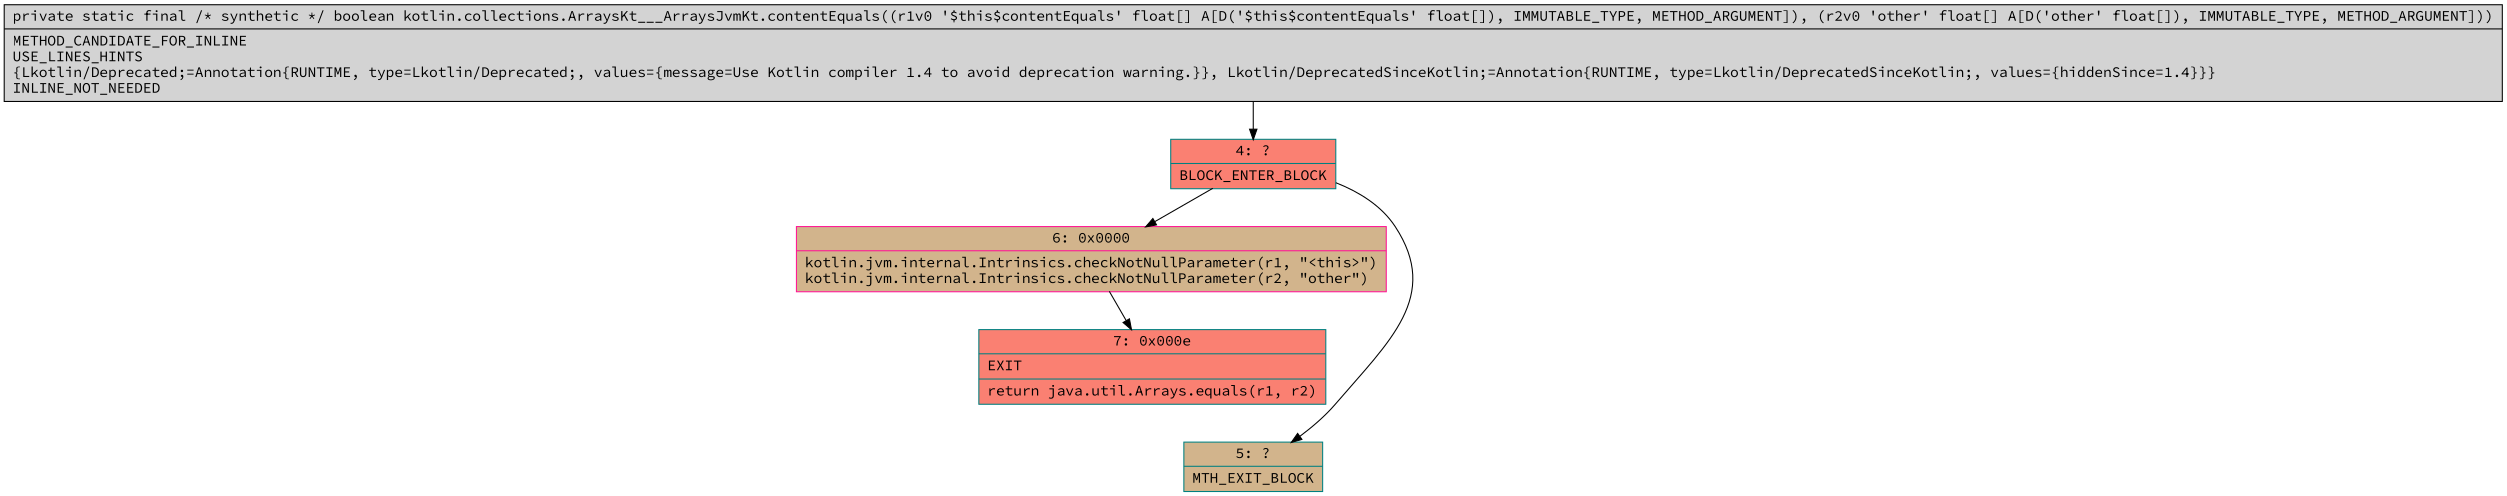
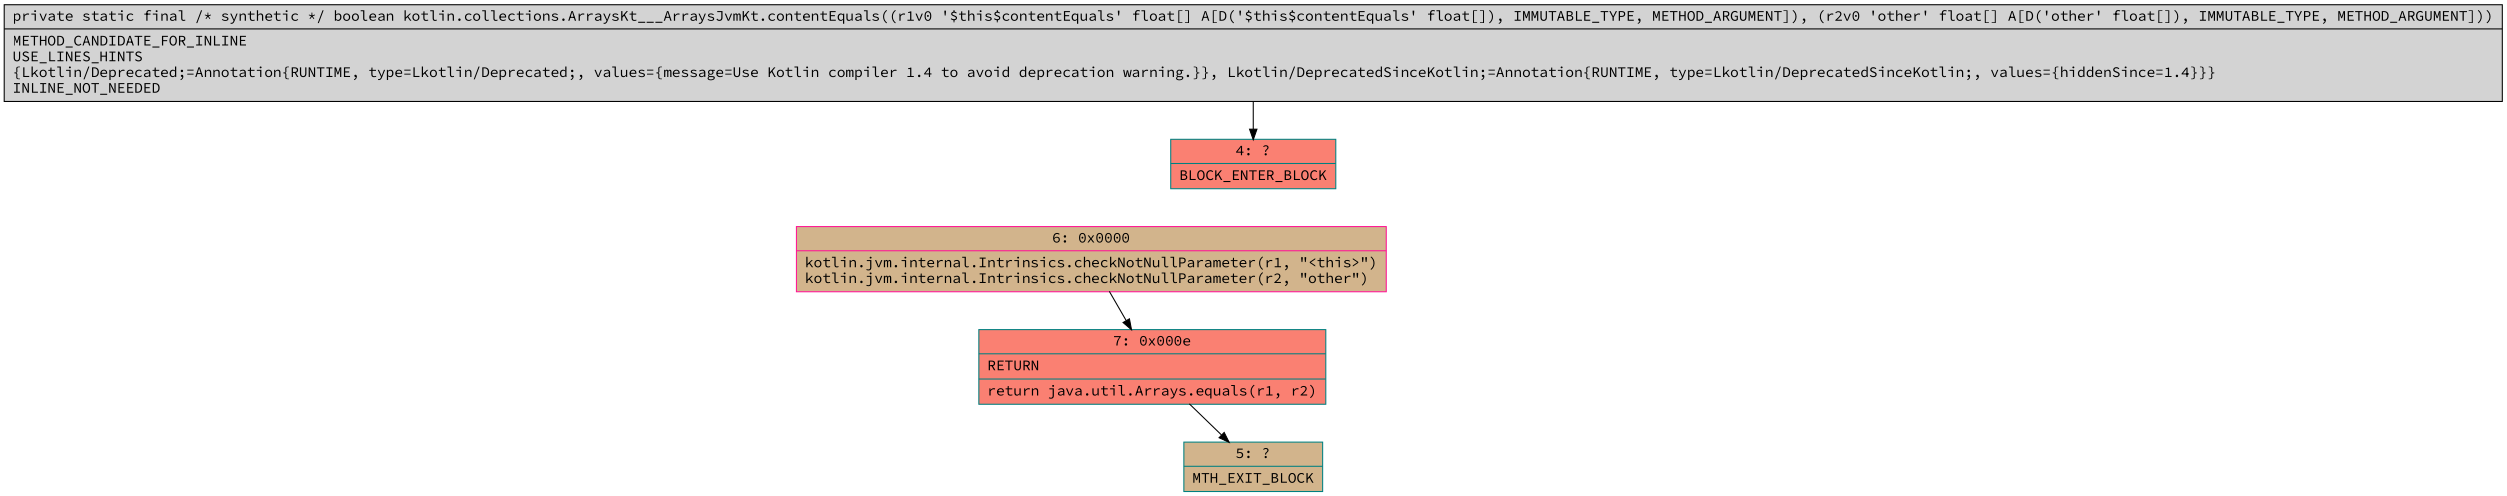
(1184, 205) -> none
(1405, 312) -> (1205, 419)
(1005, 366) -> (1014, 366)
